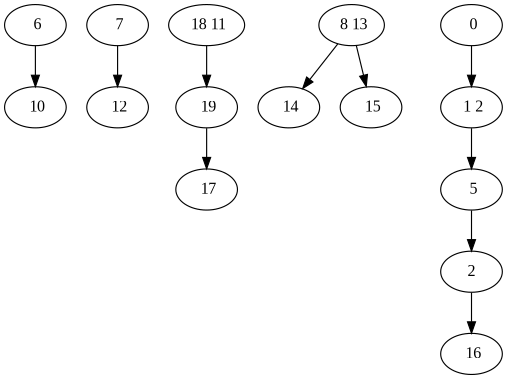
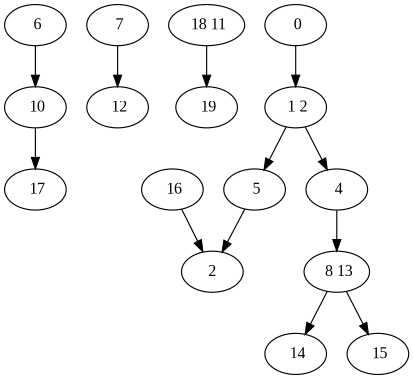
(207, 143) -> (35, 143)
none -> (337, 190)
(472, 307) -> (190, 225)
